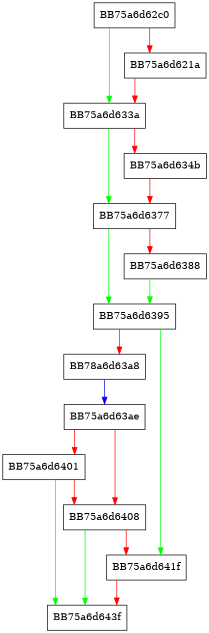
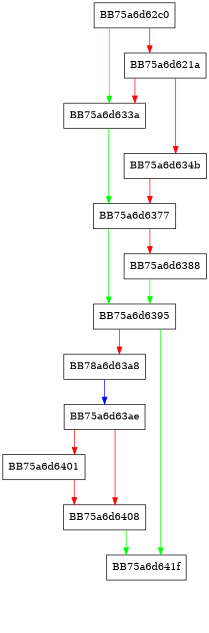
(135, 137) -> (176, 112)
(126, 539) -> (126, 539)
(87, 618) -> none
